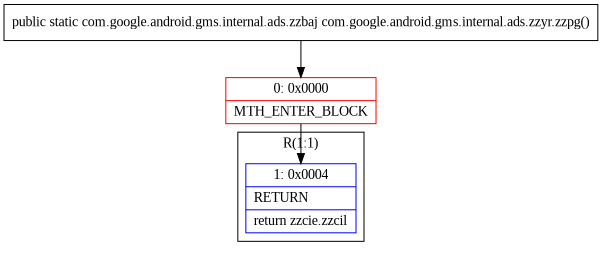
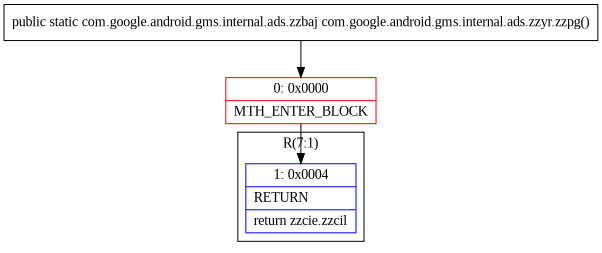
(301, 144) -> (301, 144)
